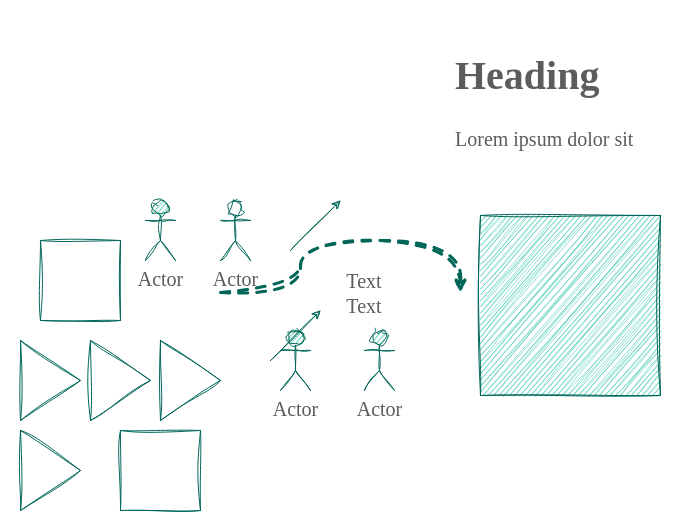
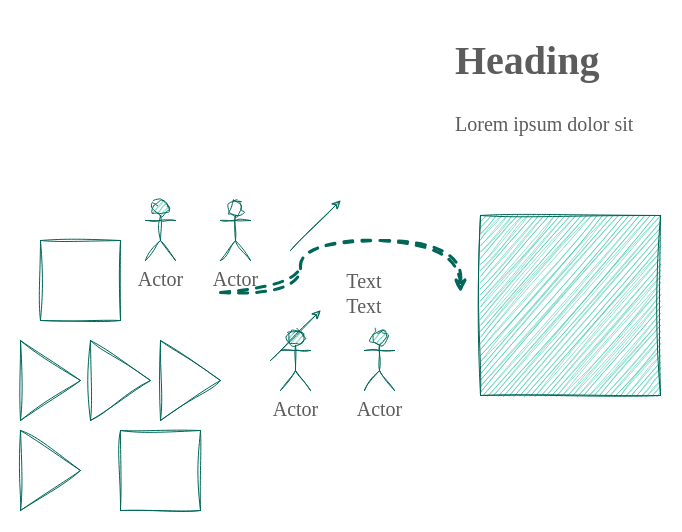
(546, 96) -> (546, 81)
